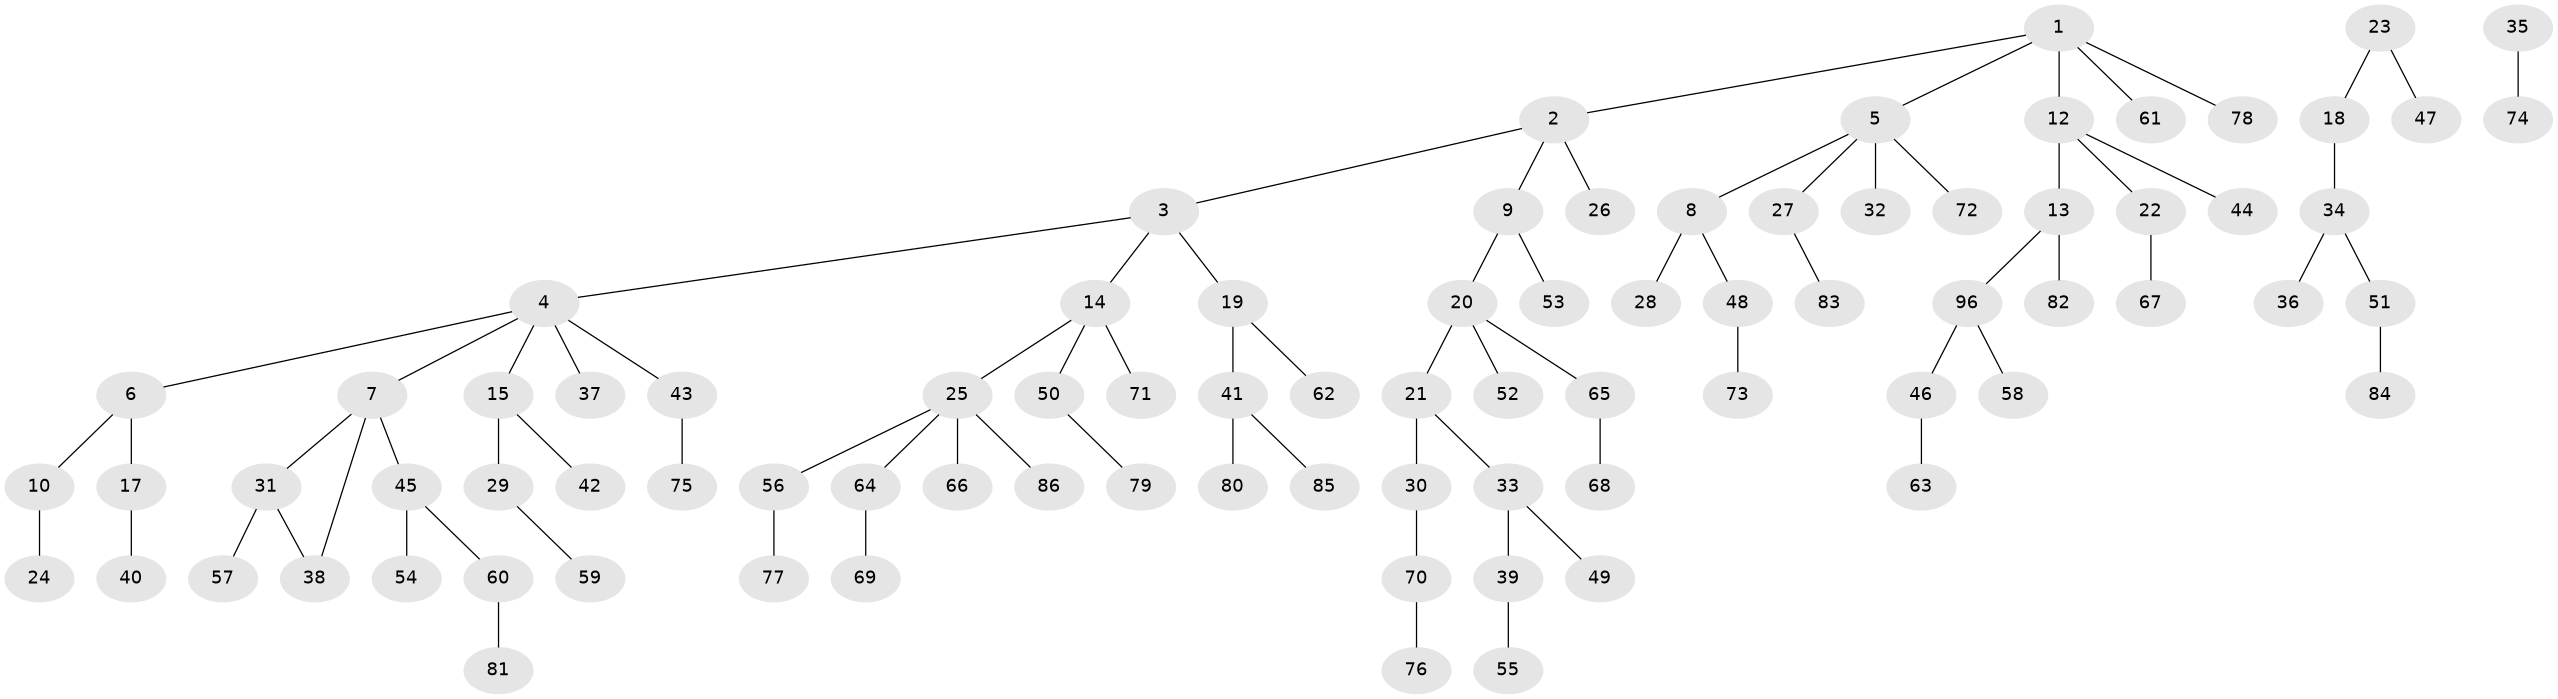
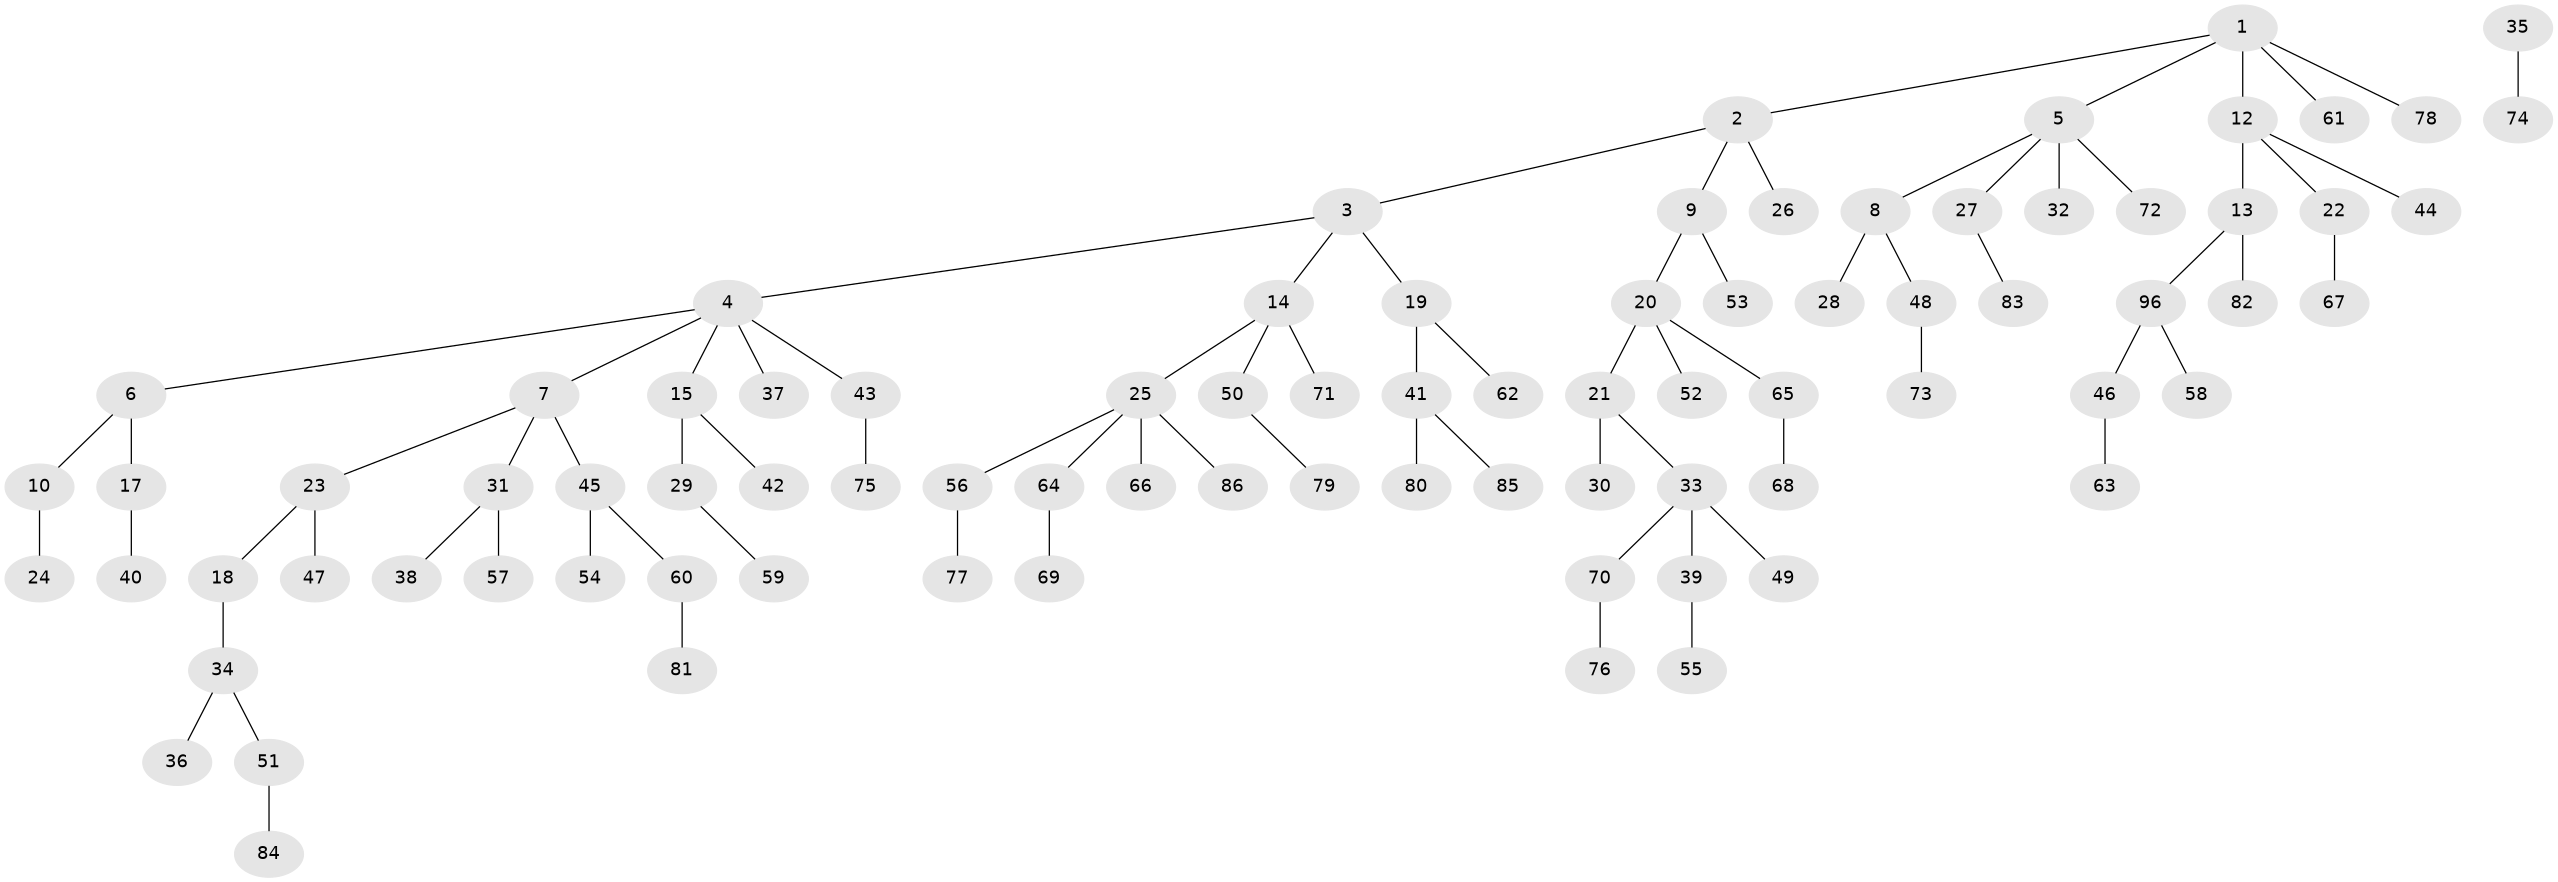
(344, 487) -> (430, 441)
(1417, 533) -> (1646, 533)
